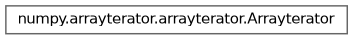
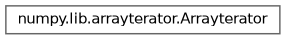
(177, 20) -> (143, 20)
